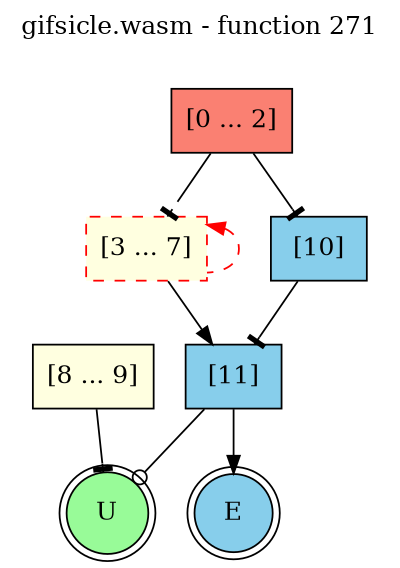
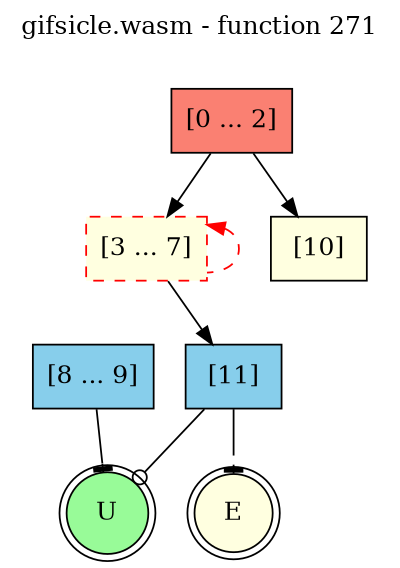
(194, 178) -> (194, 178)
(273, 181) -> (273, 181)
(319, 249) -> (319, 249)
(279, 309) -> none
(93, 377) -> (93, 377)
(234, 432) -> (234, 432)
(234, 513) -> (234, 513)
